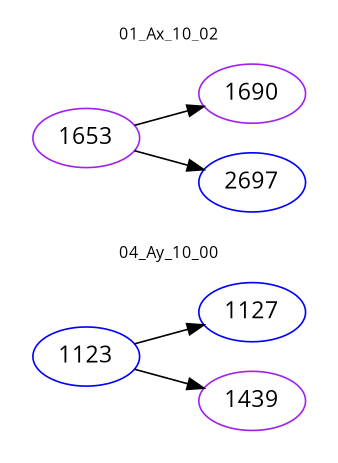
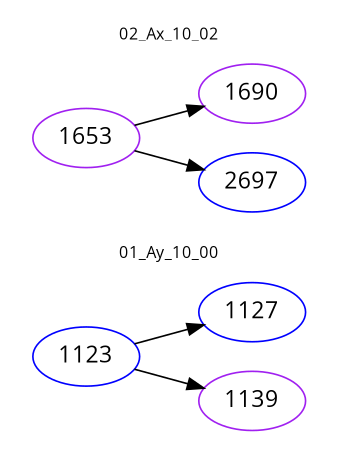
(169, 35) -> (169, 35)
(169, 254) -> (169, 254)
(252, 401) -> (252, 401)
